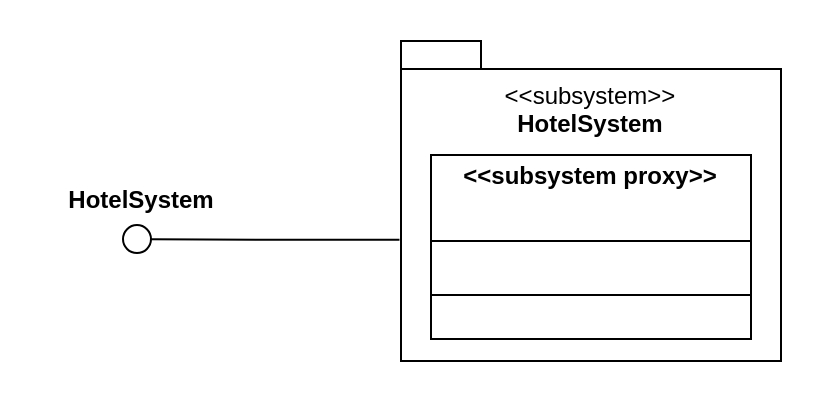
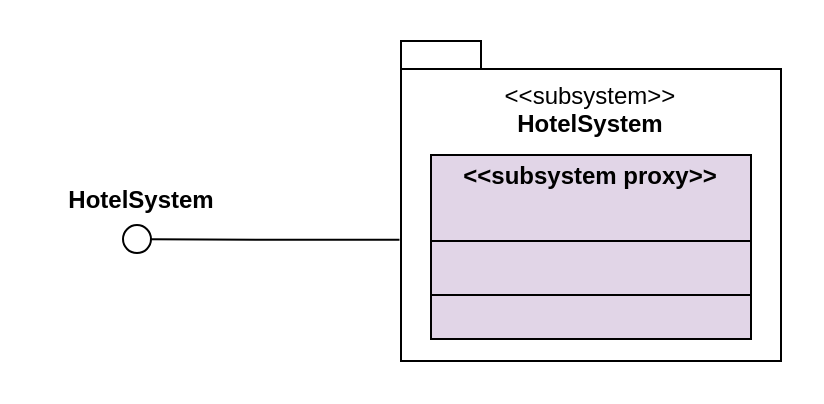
(591, 247) -> (591, 247)
